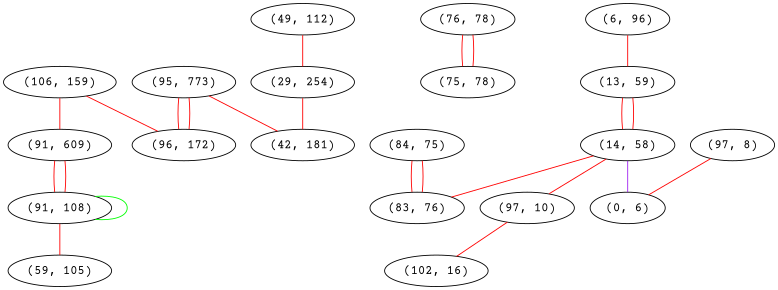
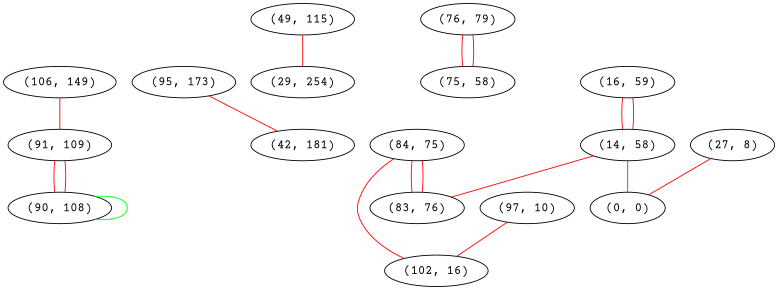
(303, 19) -> (303, 19)
(468, 19) -> (468, 19)
(628, 19) -> none
(60, 82) -> (60, 82)
(184, 82) -> (184, 82)
(468, 82) -> (468, 82)
(628, 82) -> (628, 82)
(303, 114) -> none
(60, 145) -> (60, 145)
(184, 145) -> none
(733, 145) -> (733, 145)
(578, 176) -> none
(60, 208) -> (60, 208)
(628, 208) -> (628, 208)
none -> (358, 212)
(60, 271) -> none
